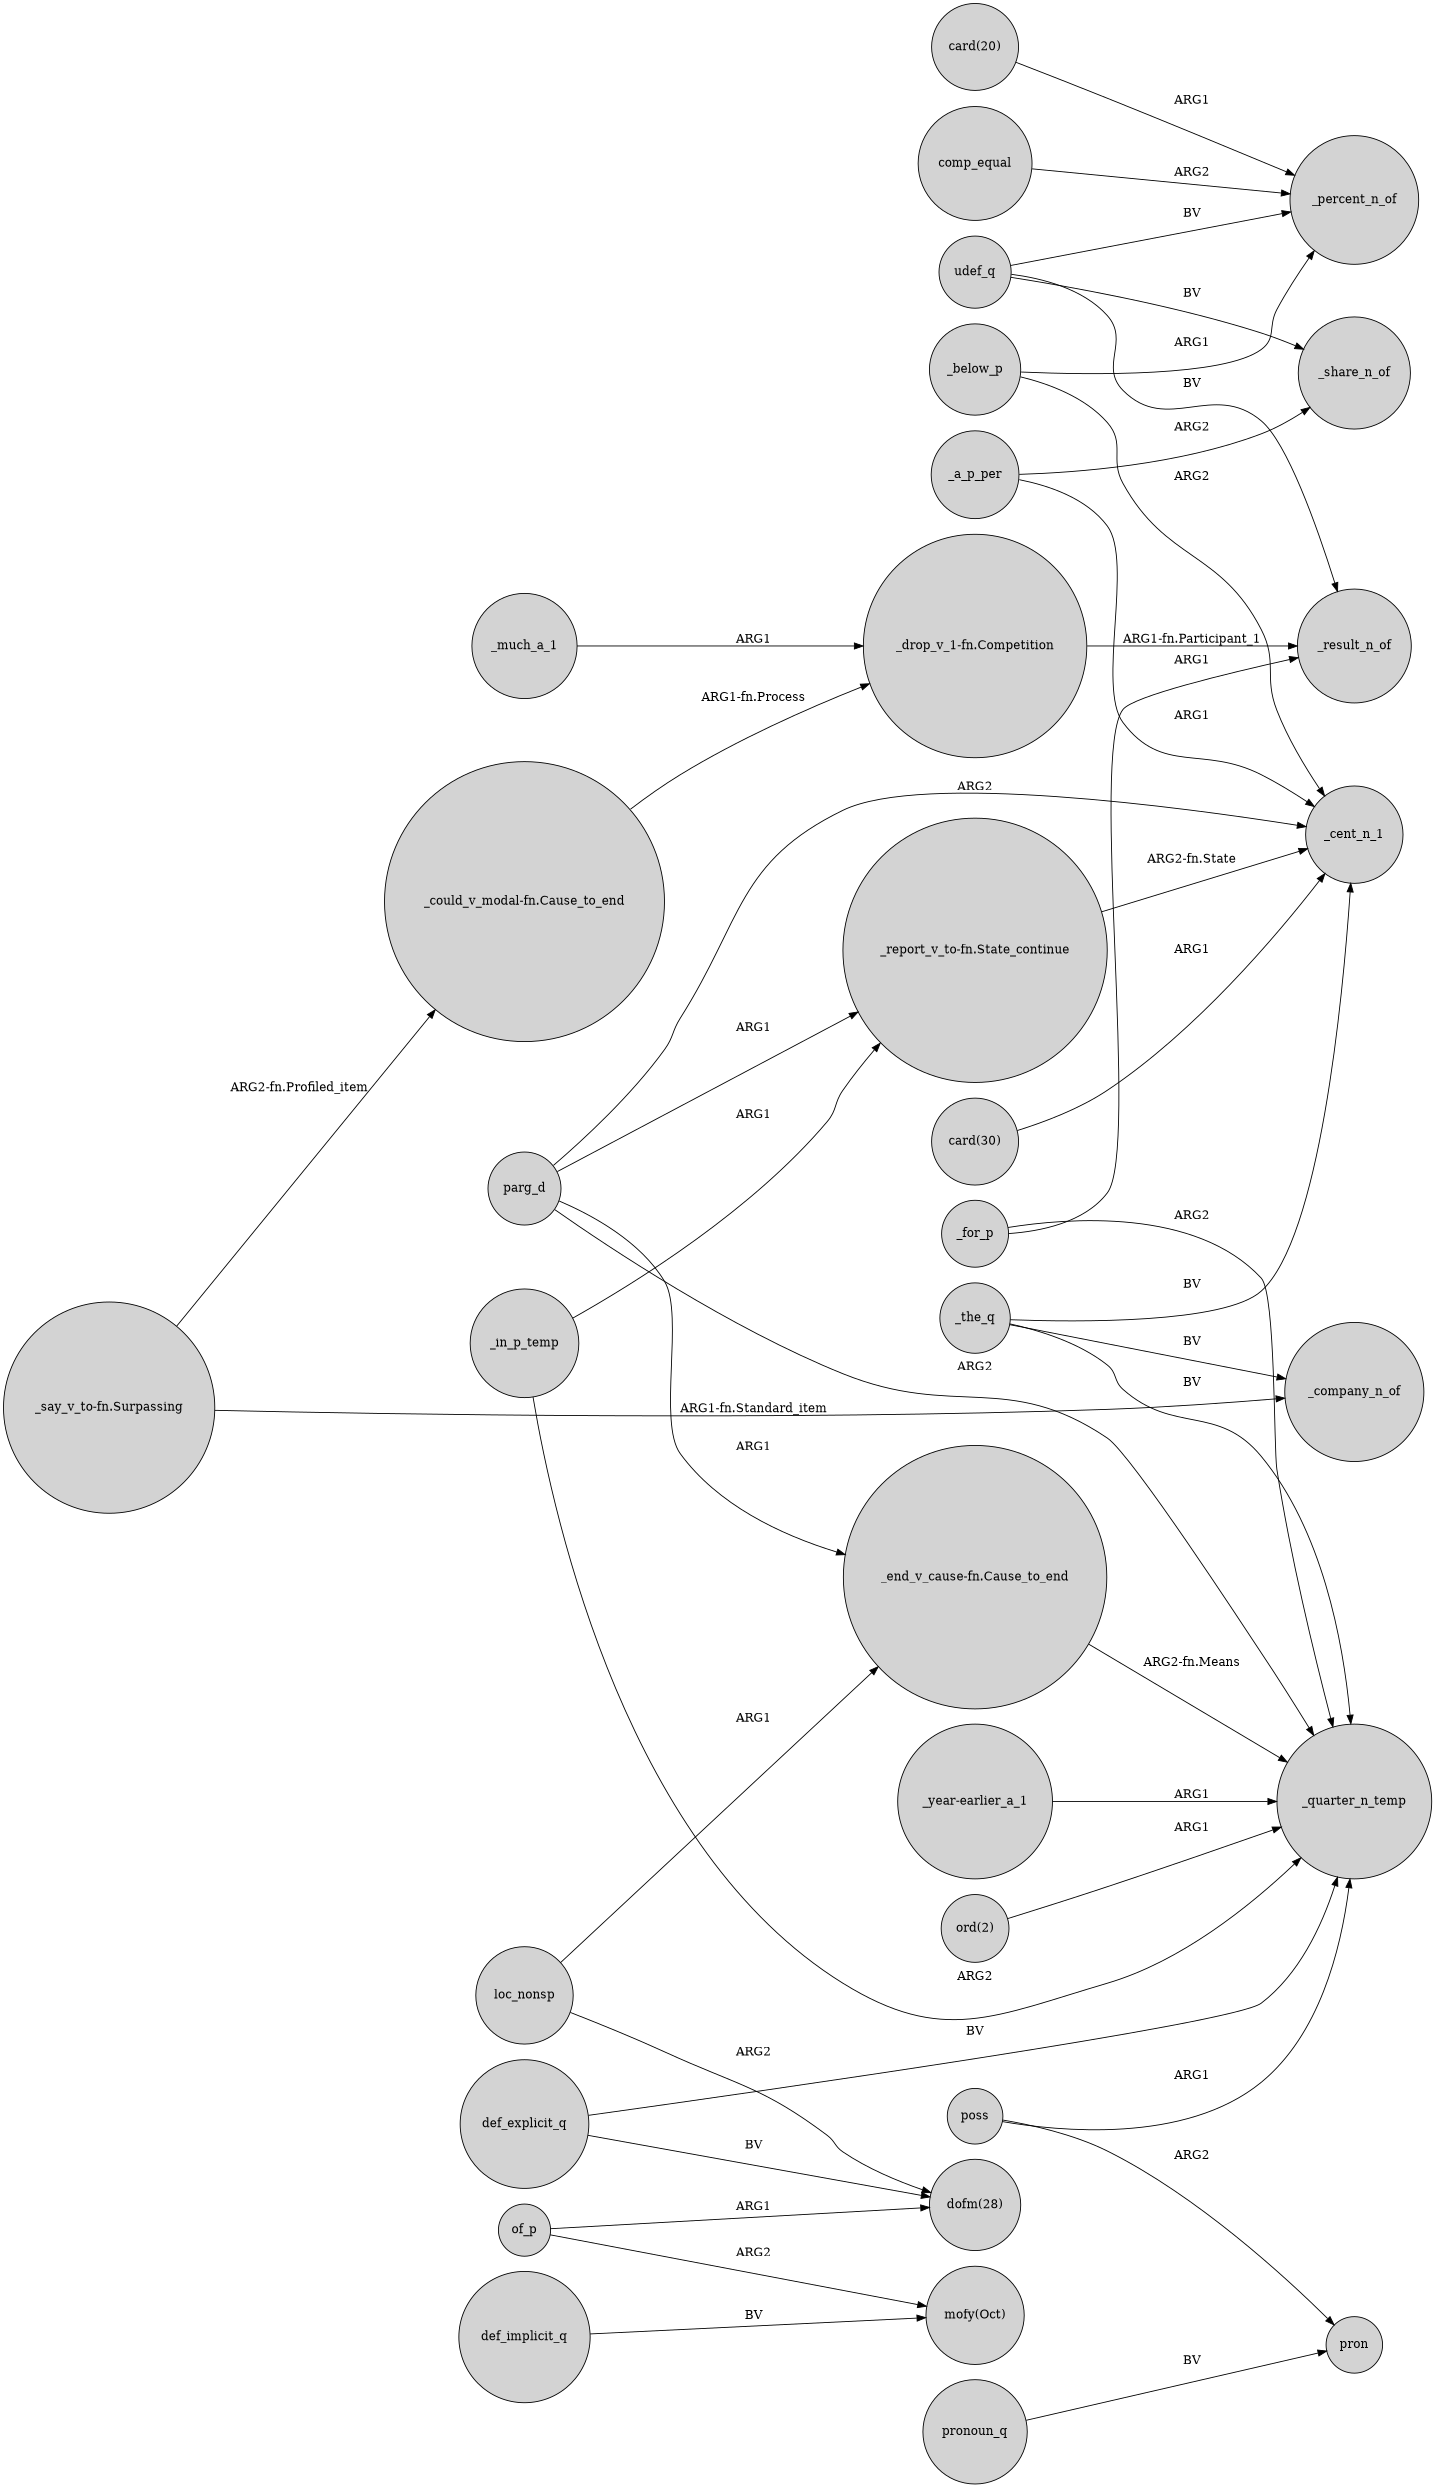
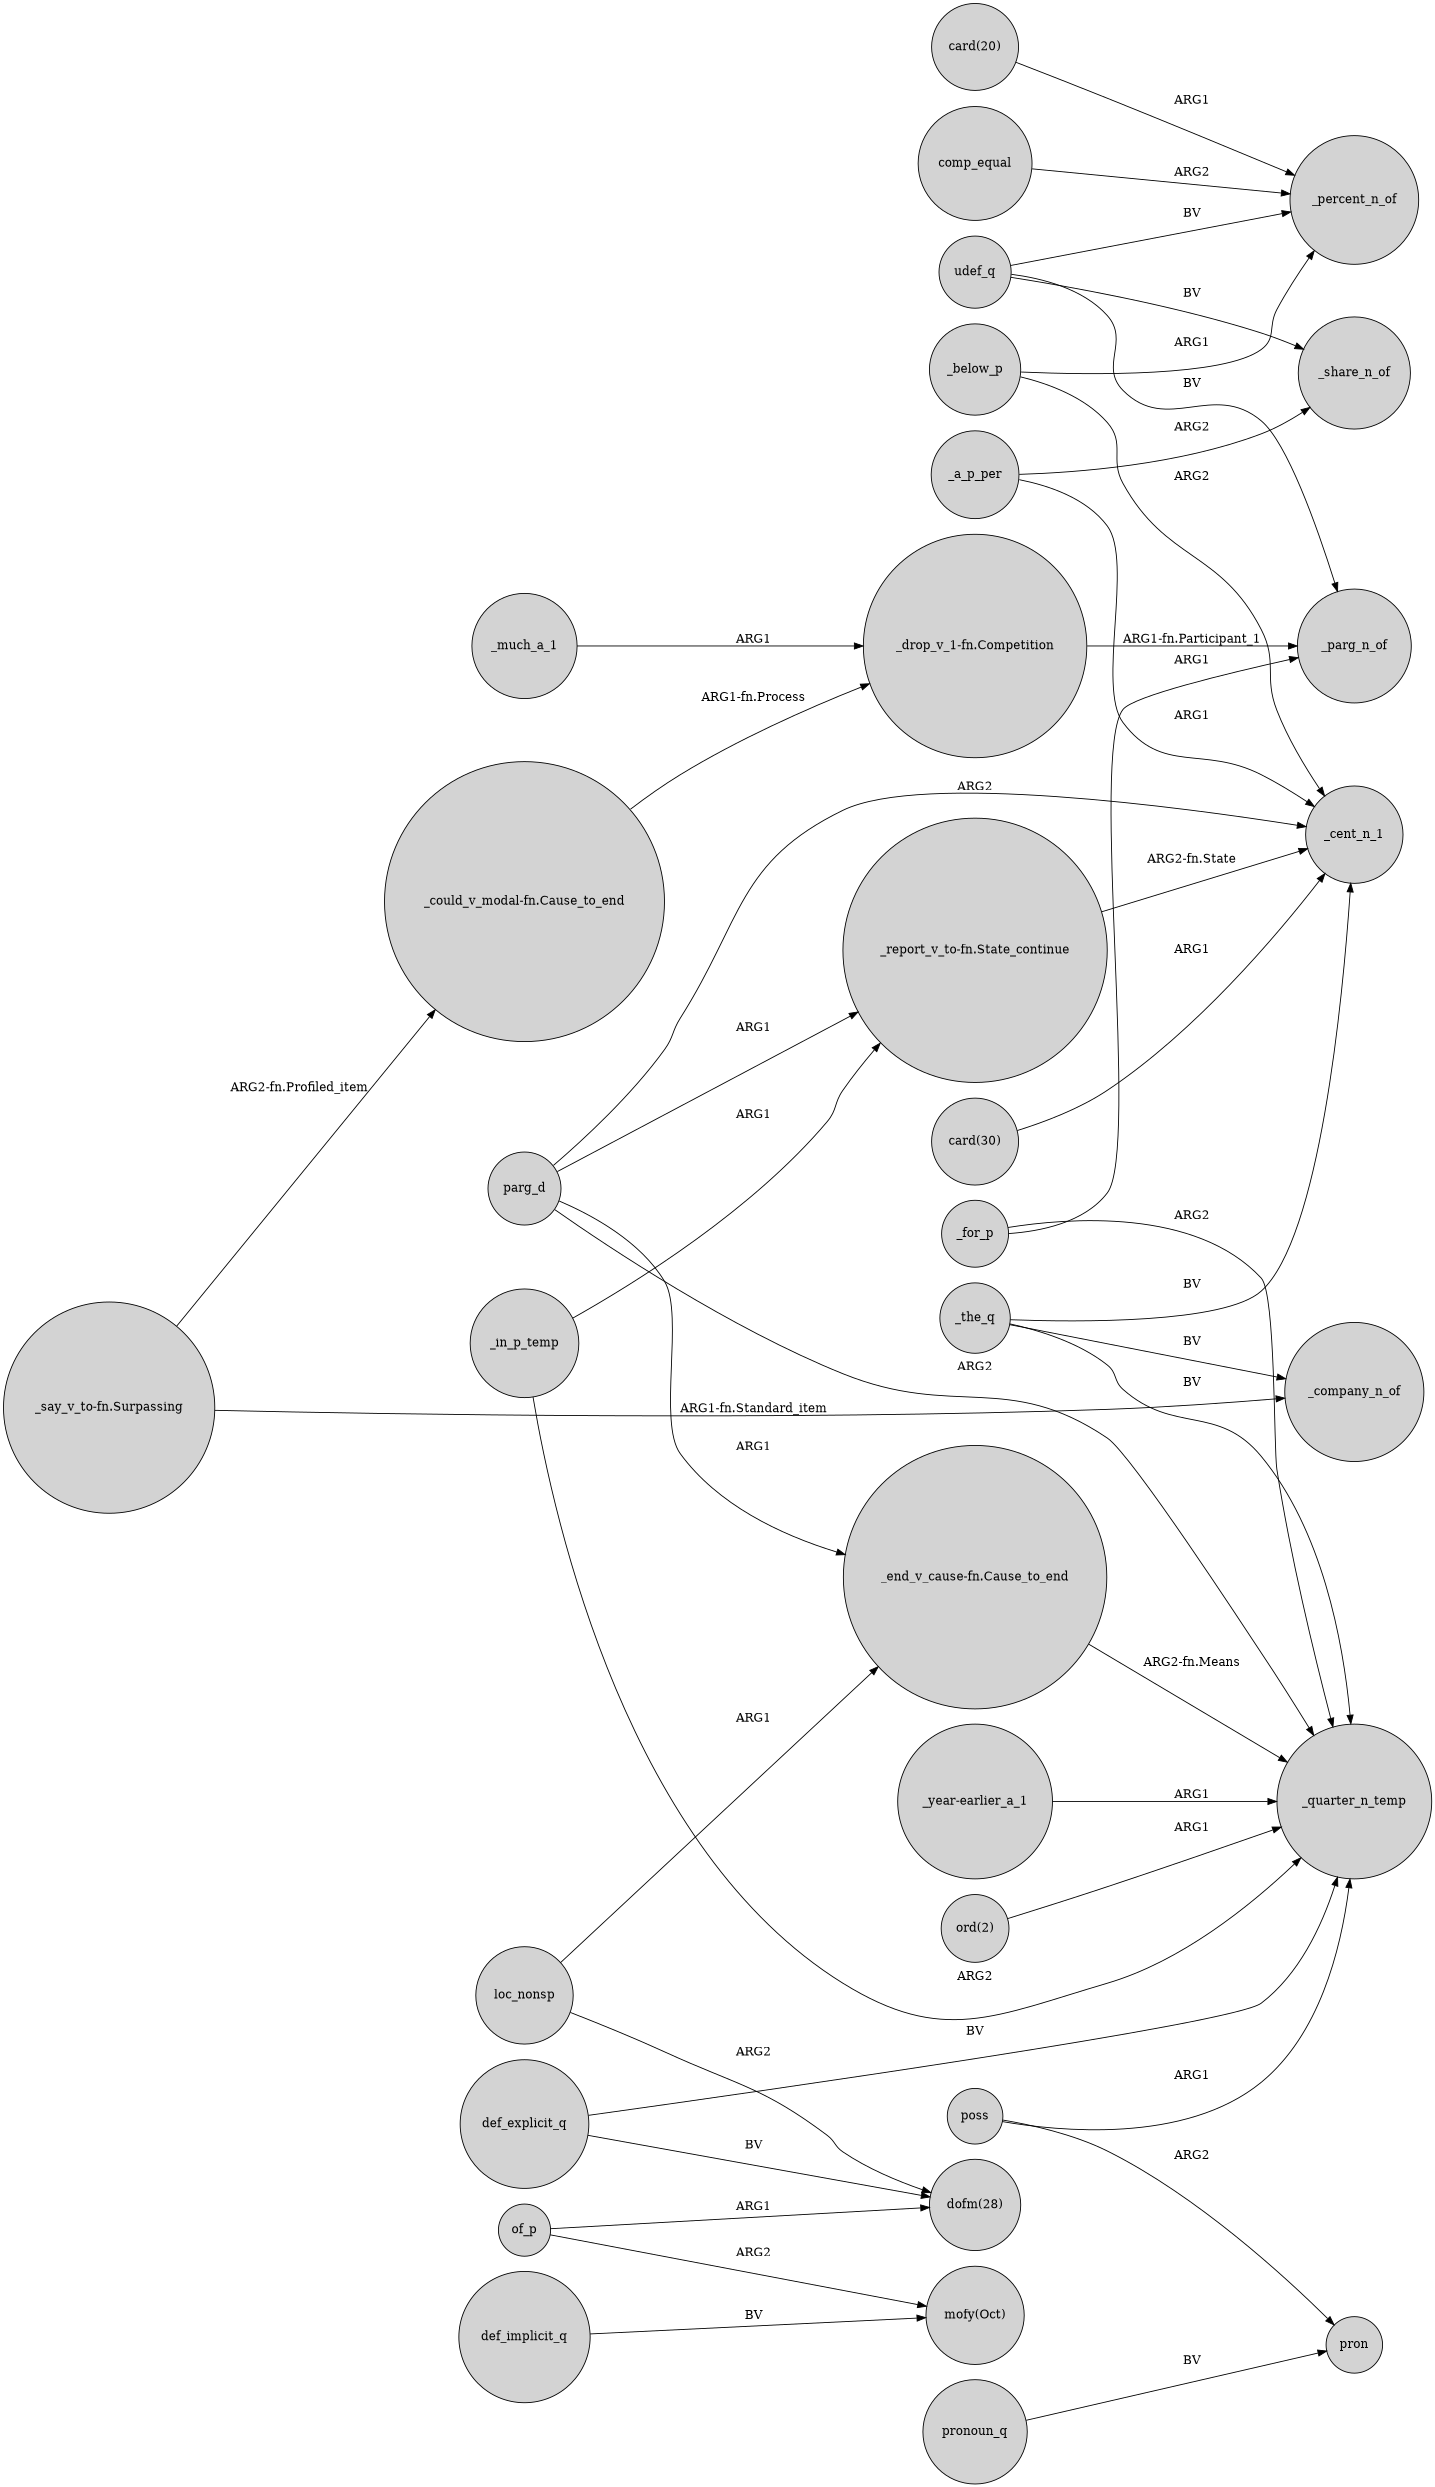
(1354, 646) -> (1354, 646)
